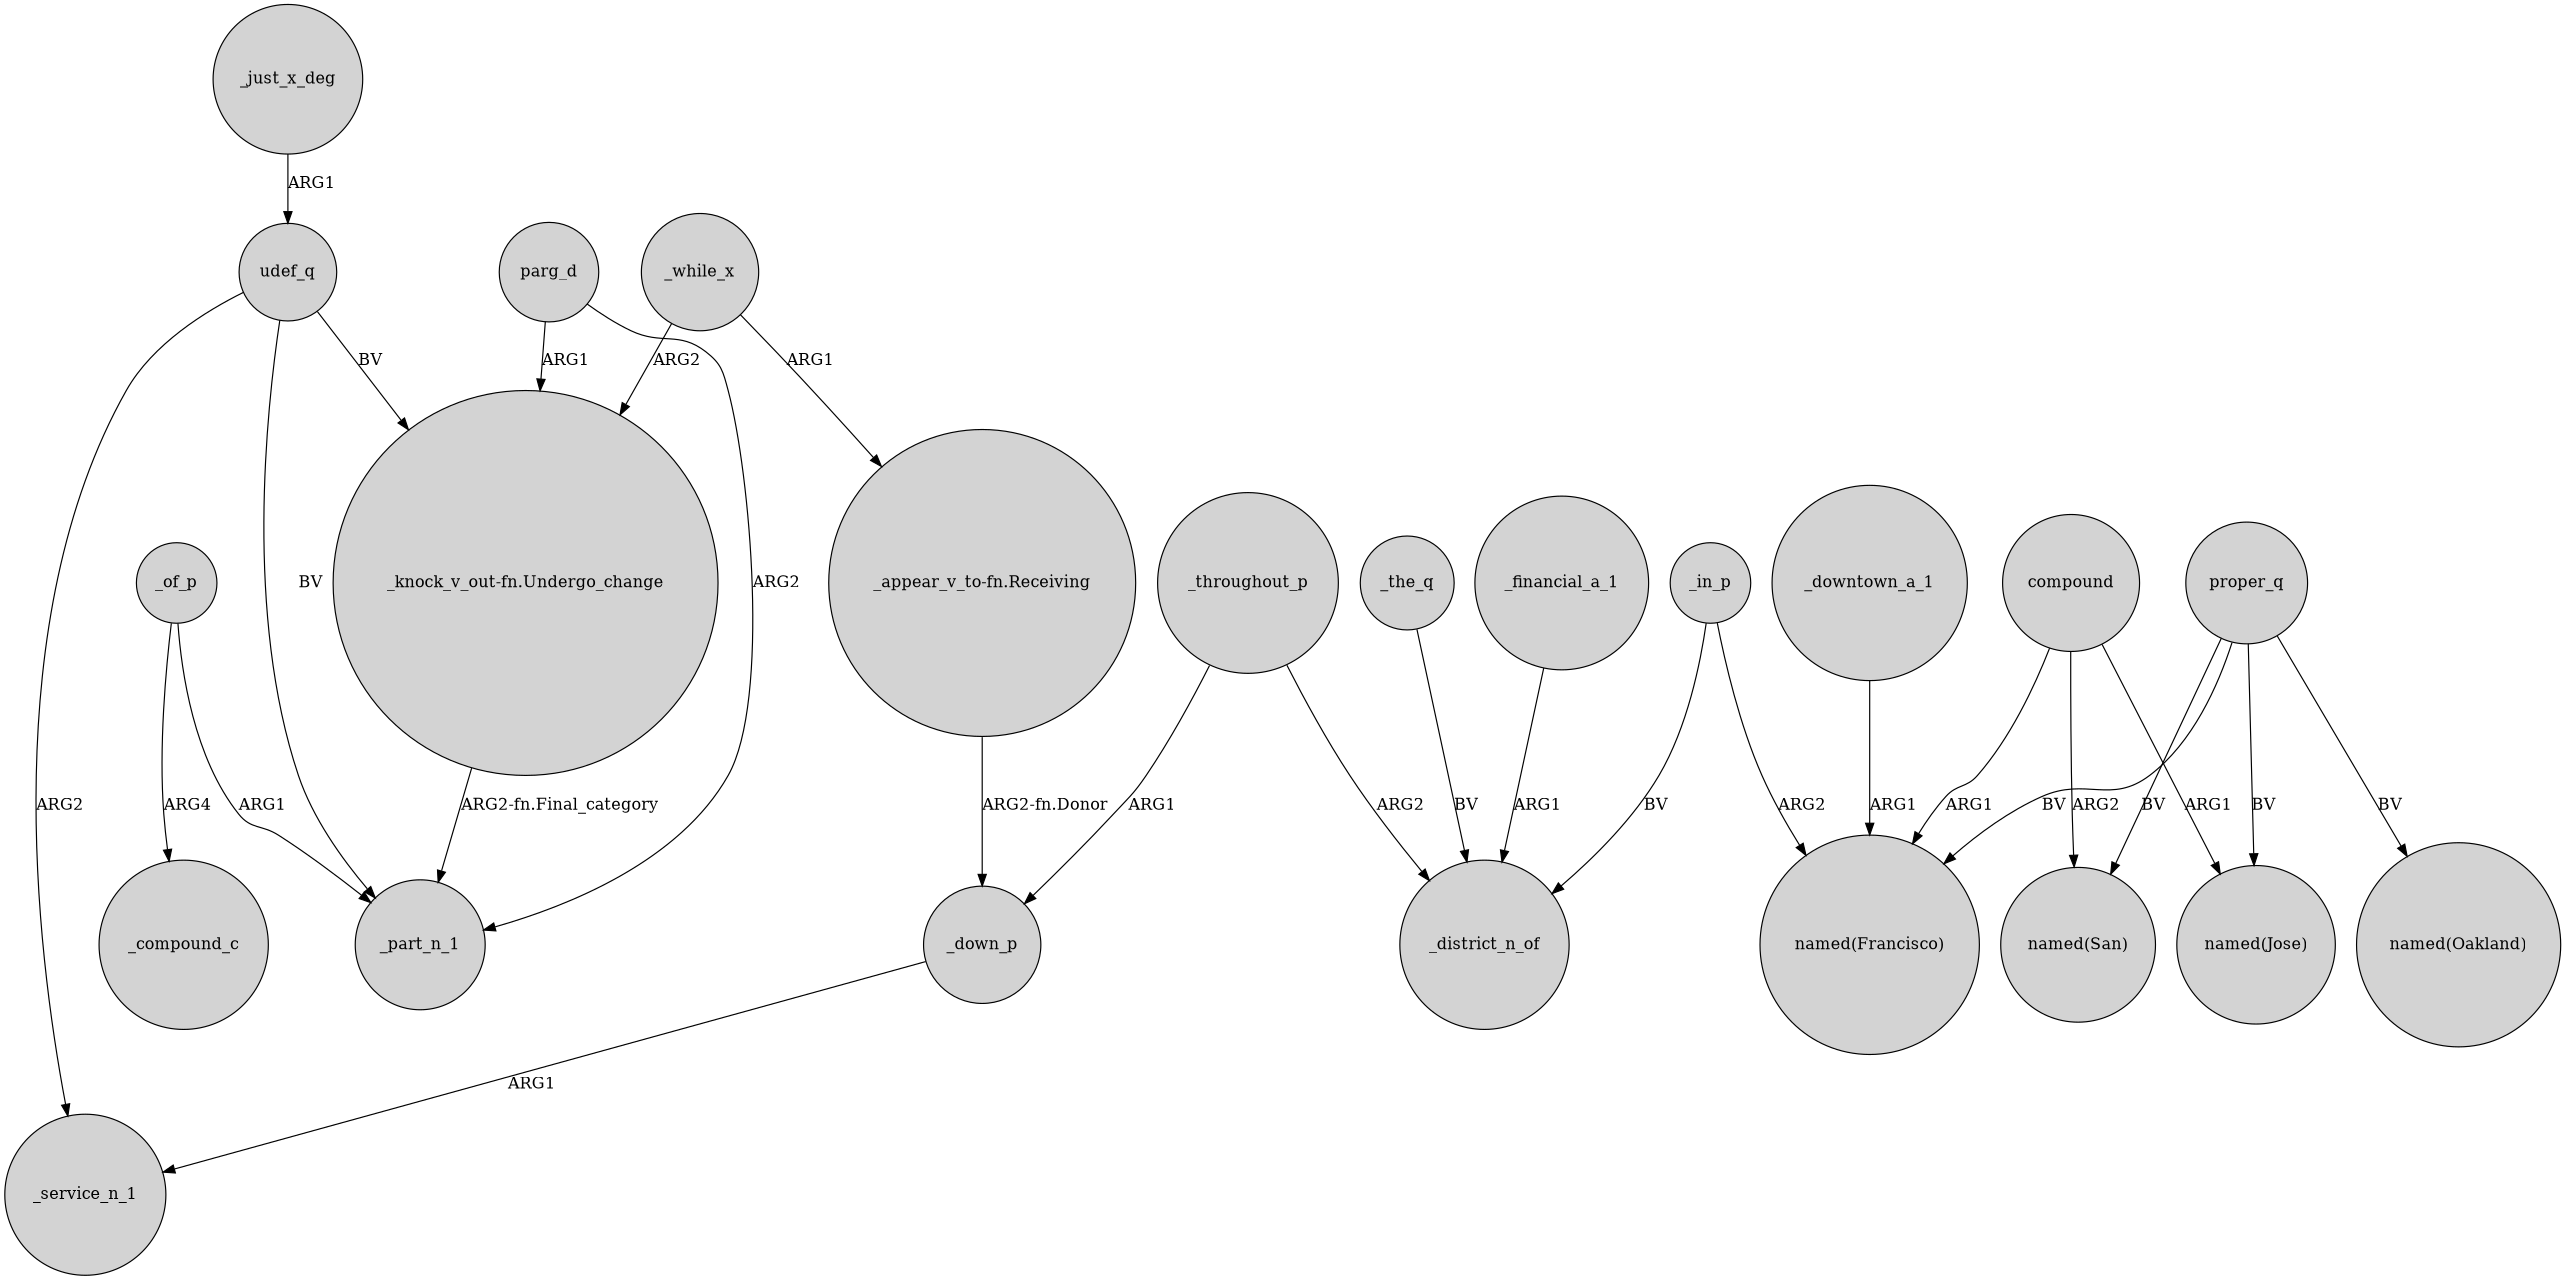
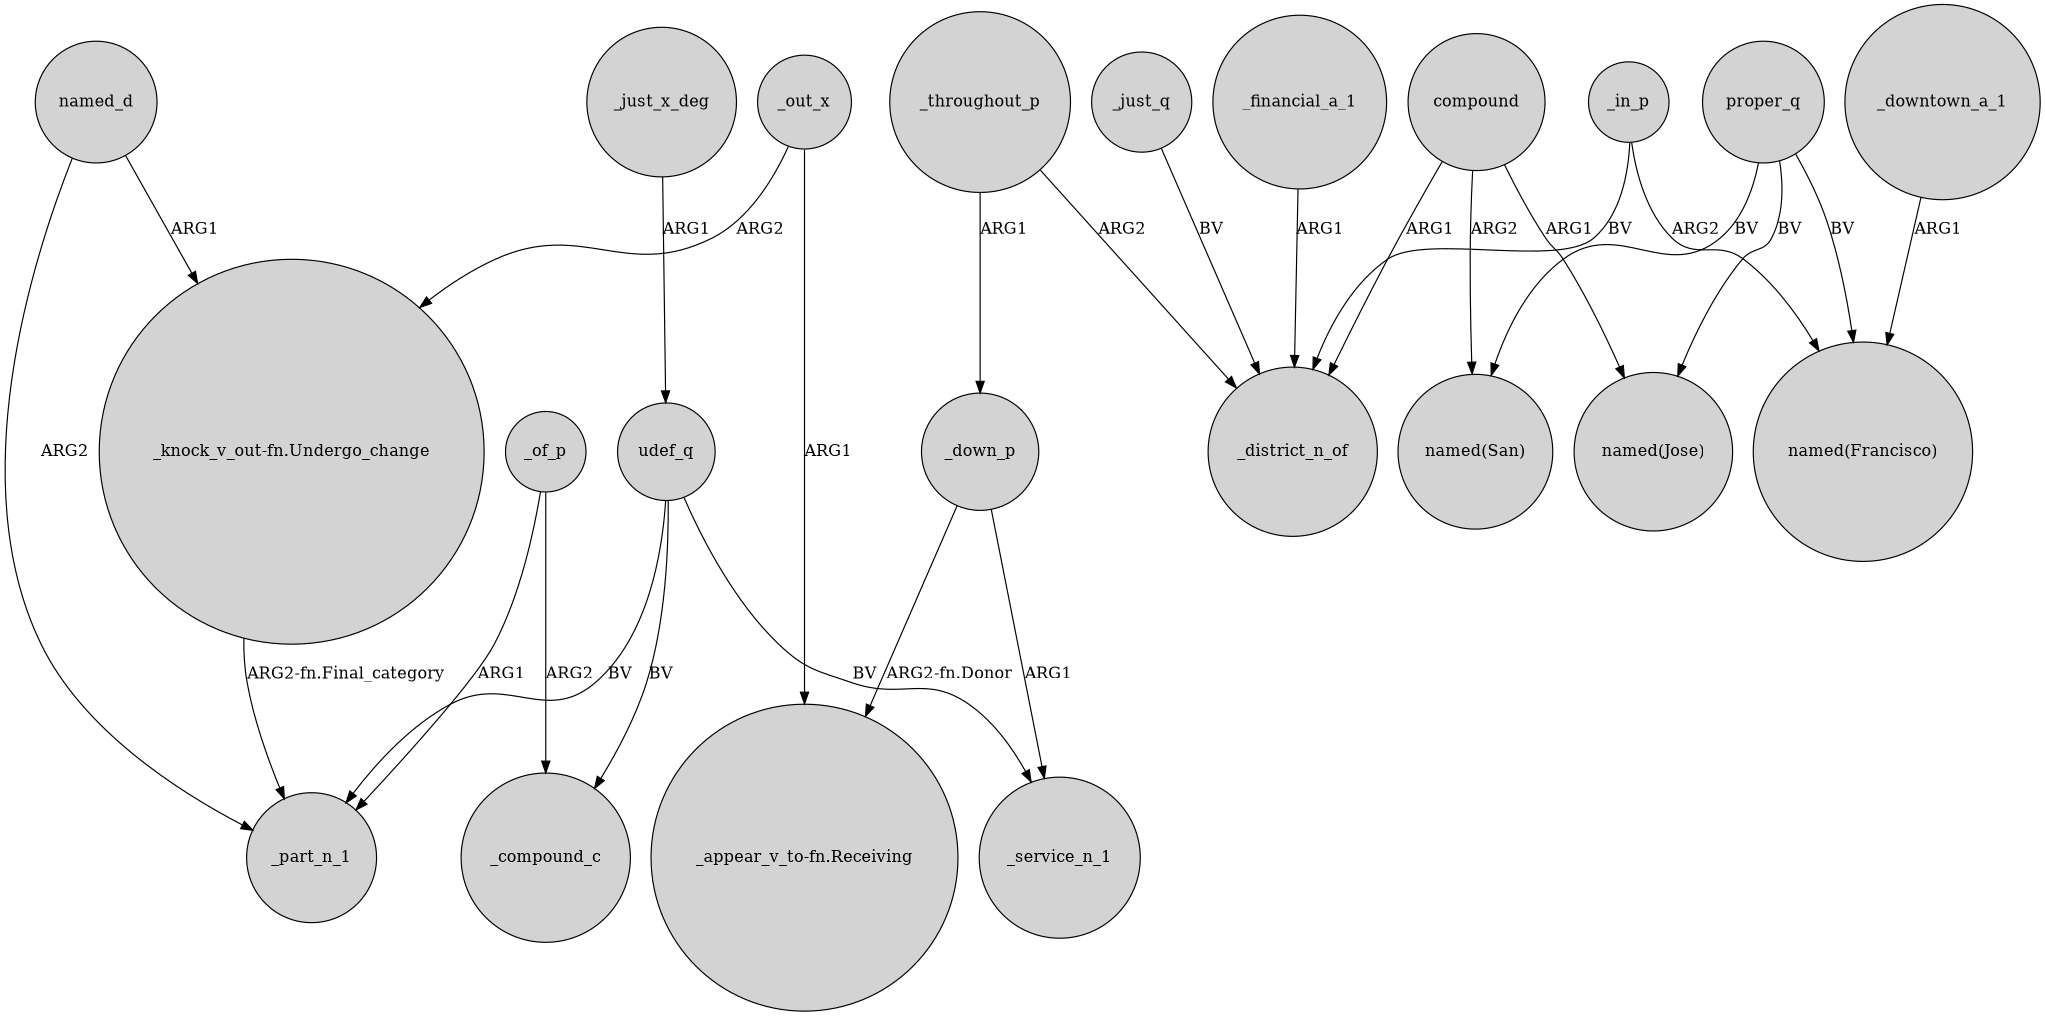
(549, 272) -> (96, 102)
(700, 272) -> (805, 102)
(359, 366) -> (656, 645)
(1407, 583) -> (1142, 102)
(1997, 751) -> (1394, 247)
(60, 805) -> (865, 674)
(188, 805) -> (570, 674)
(982, 806) -> (914, 606)
(2459, 945) -> none
